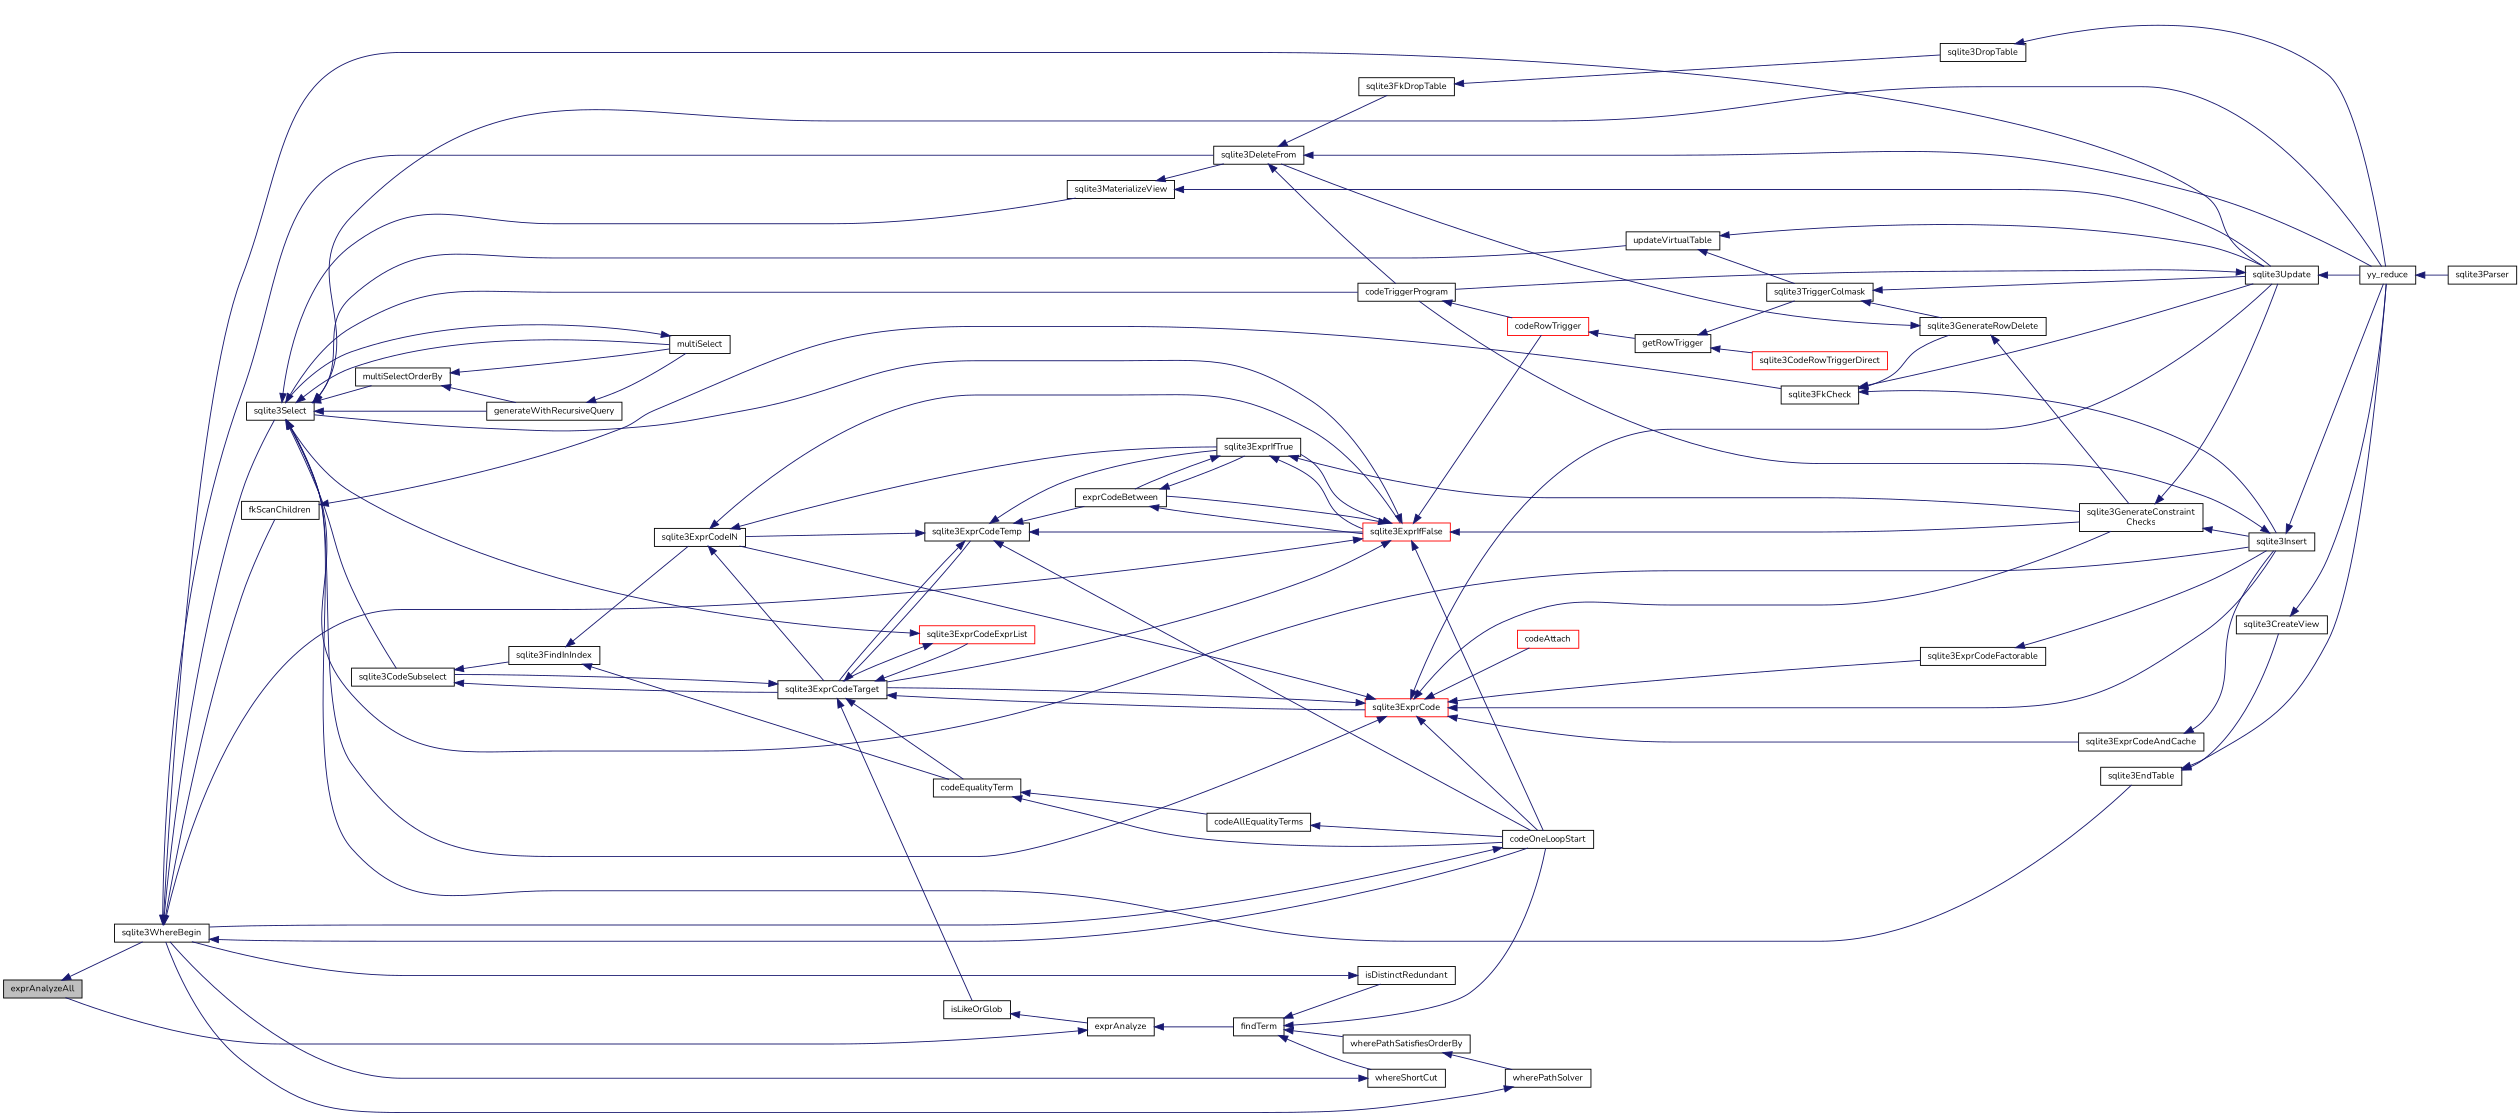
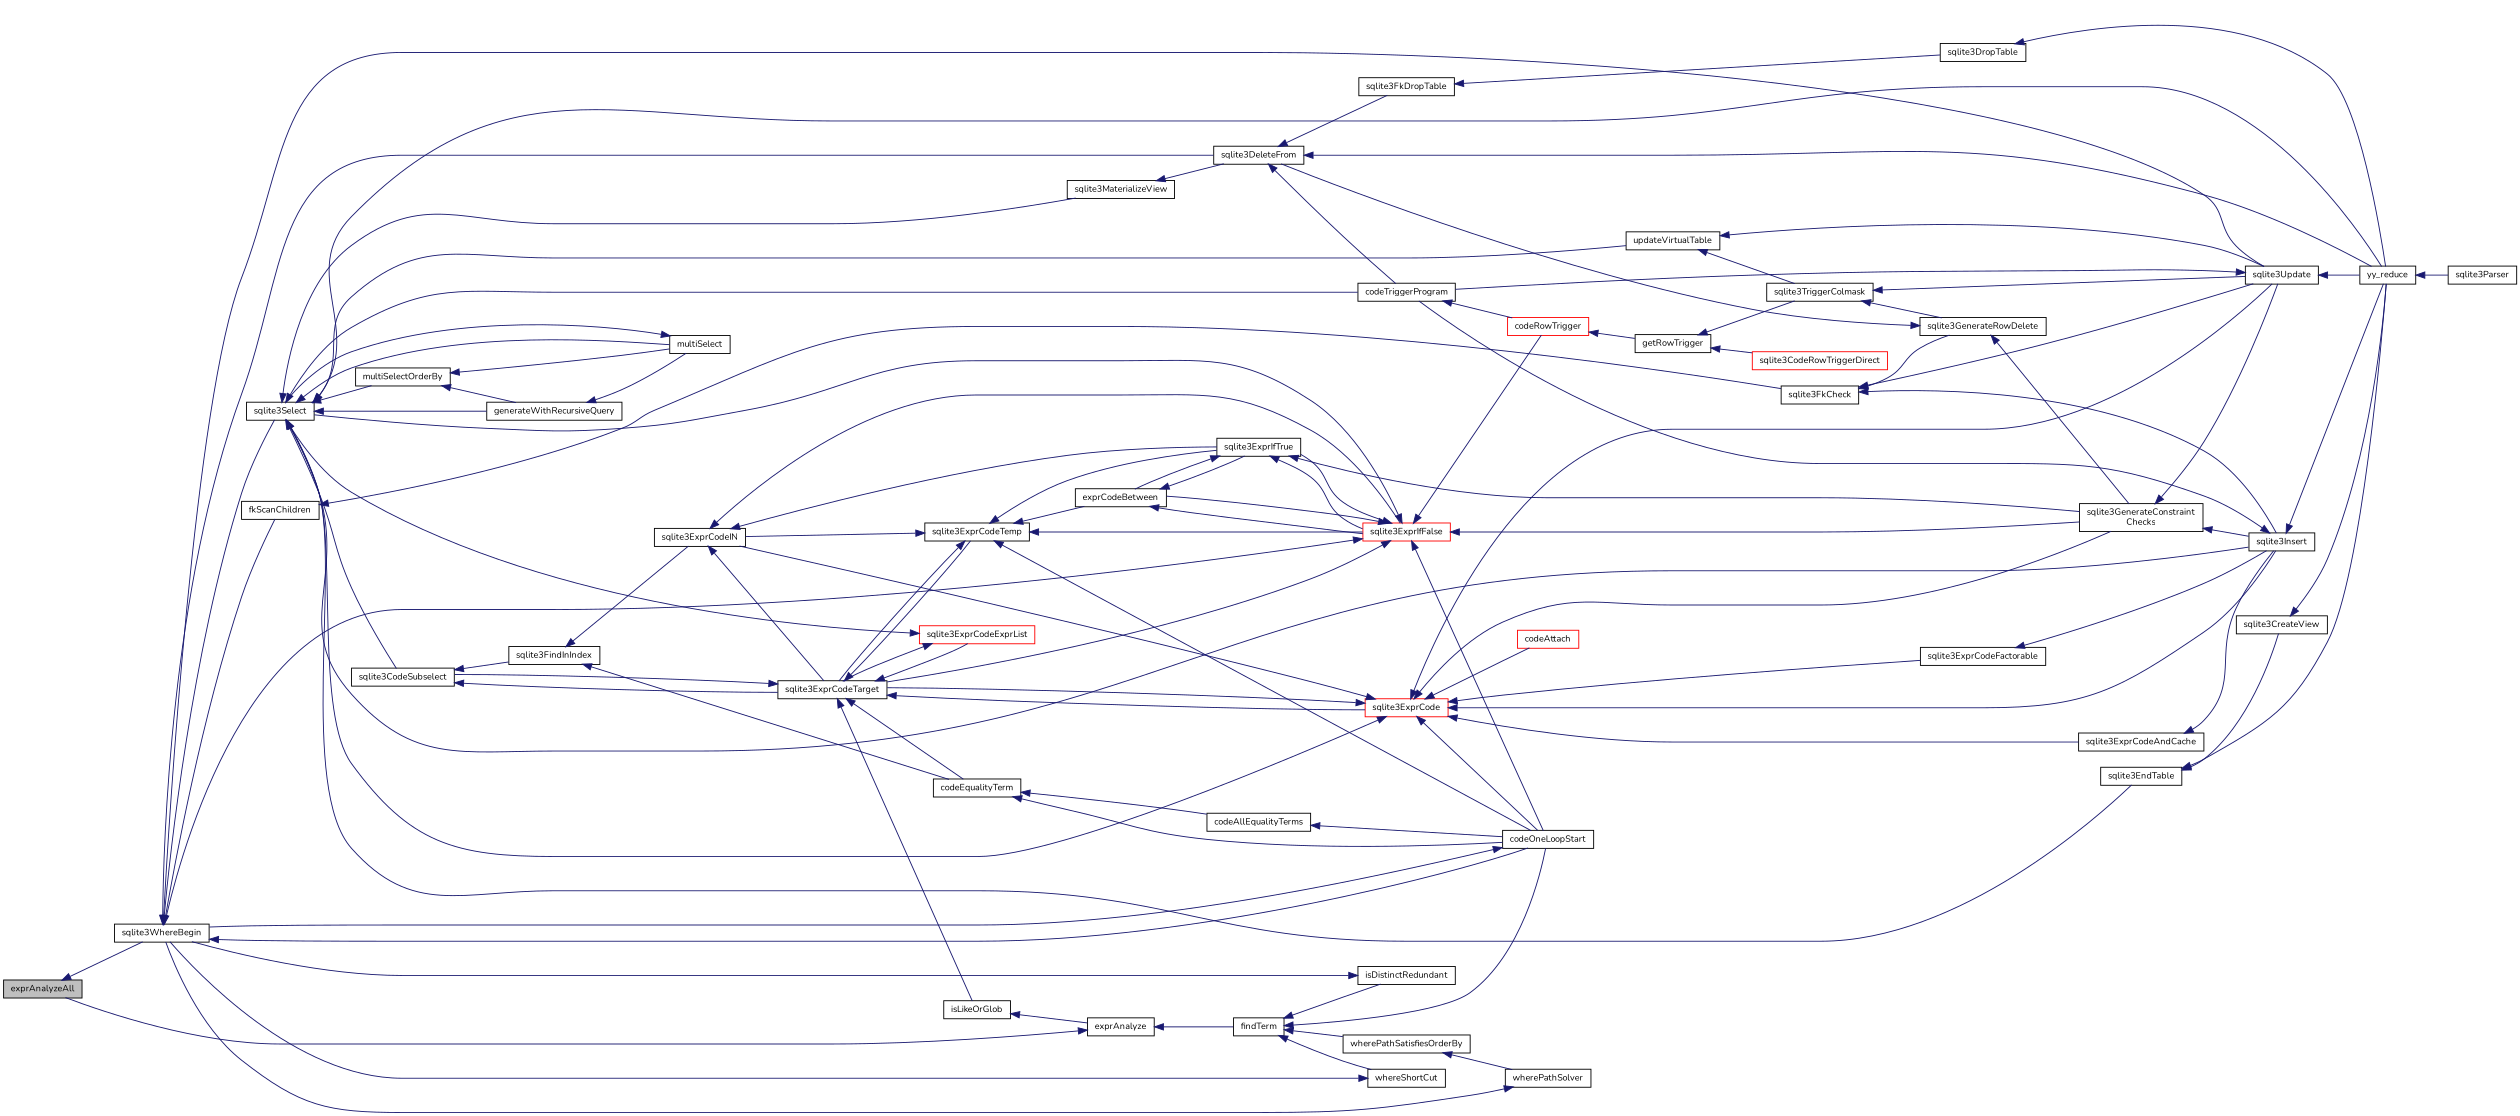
(1736, 189) -> none
